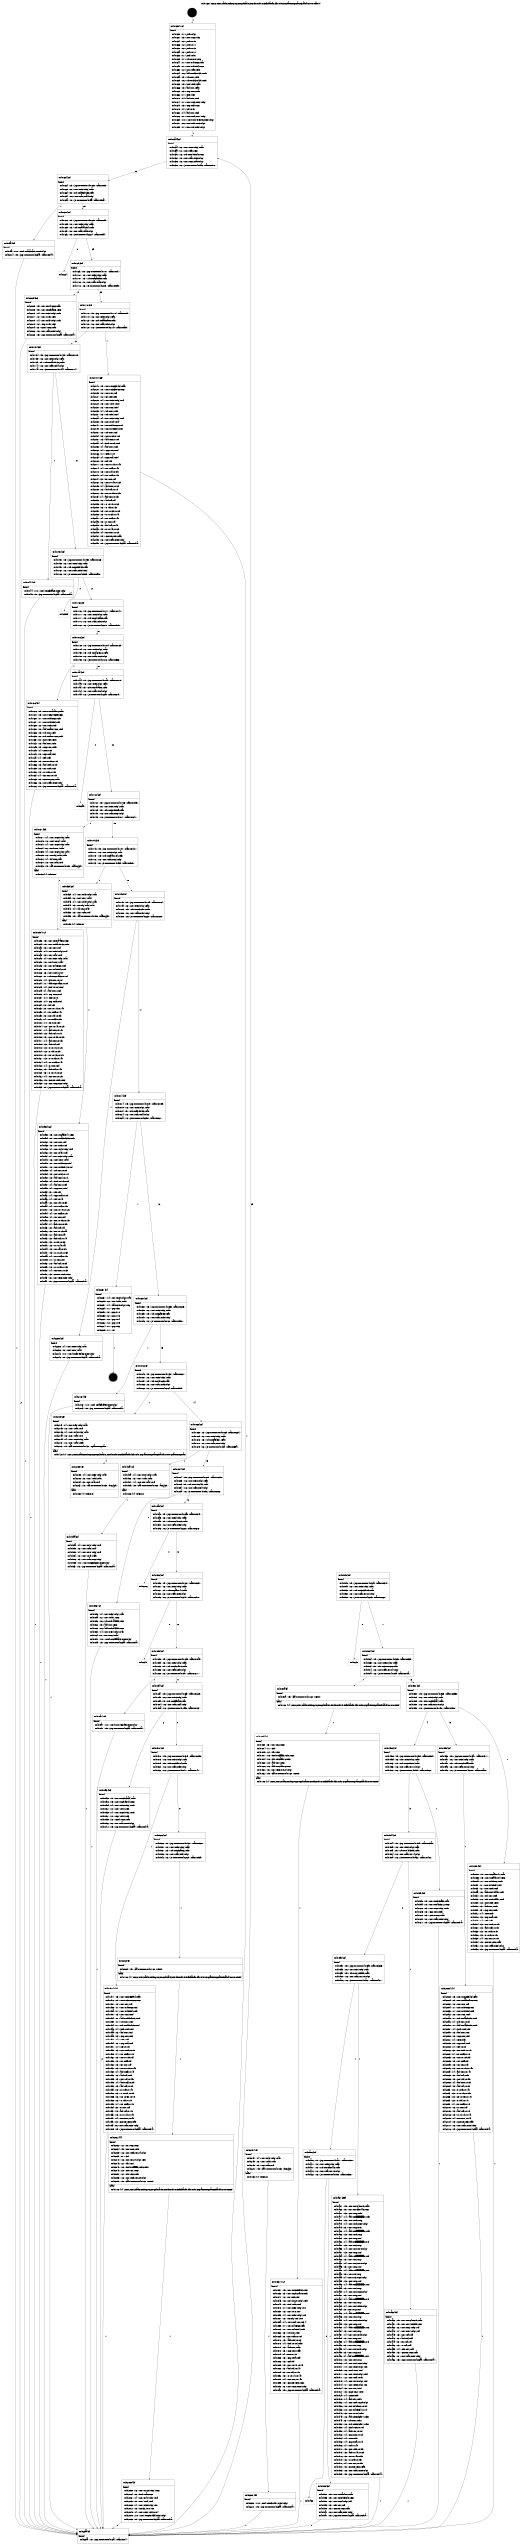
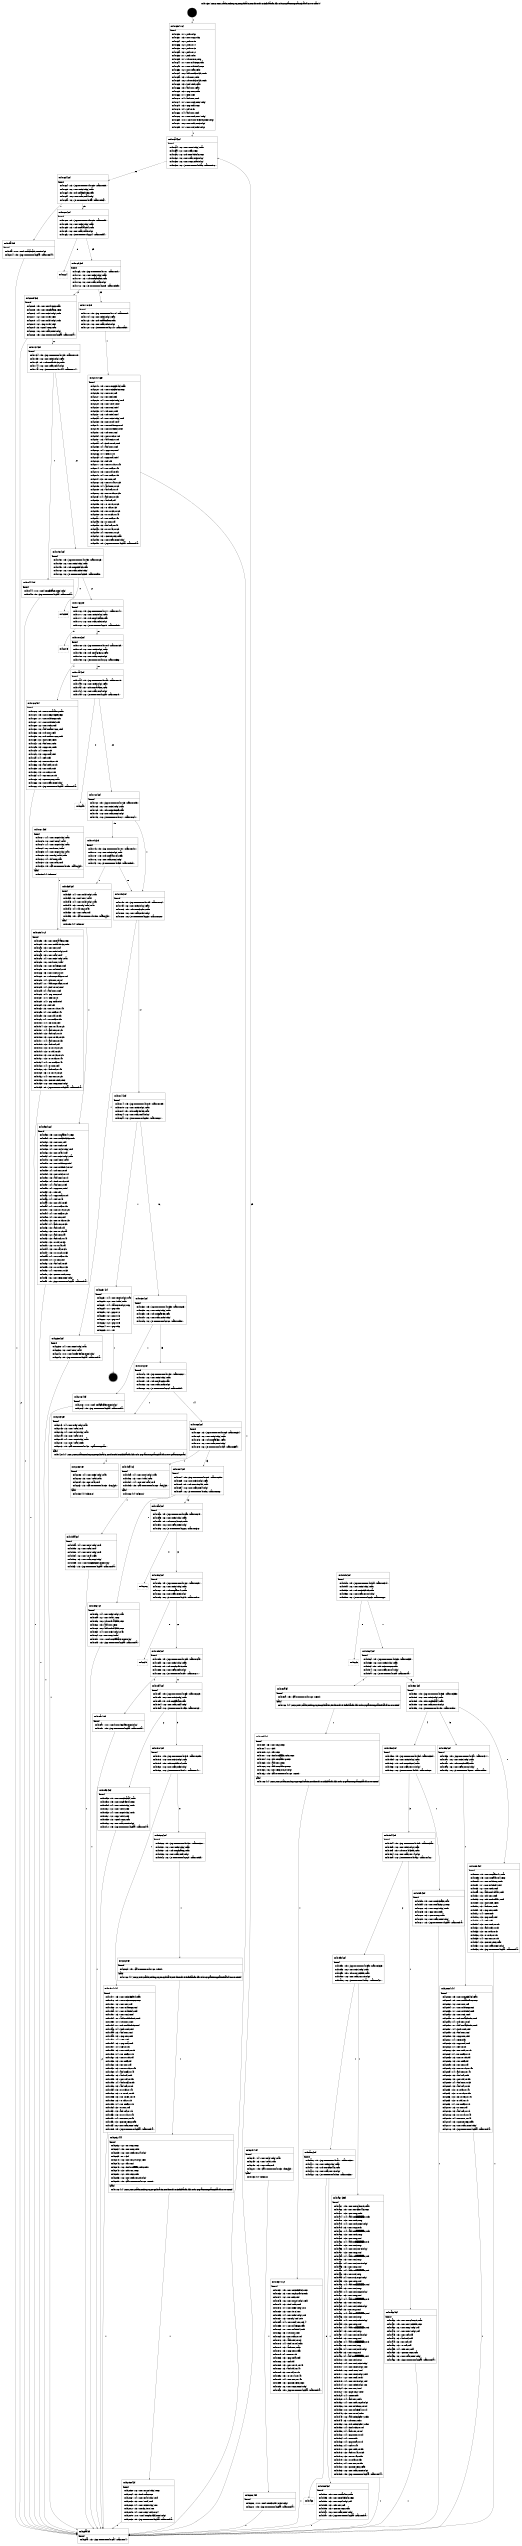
(79, 337) -> (52, 341)
none -> (63, 649)
(88, 824) -> (145, 854)
